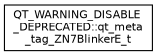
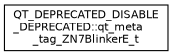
(78, 28) -> (86, 28)
